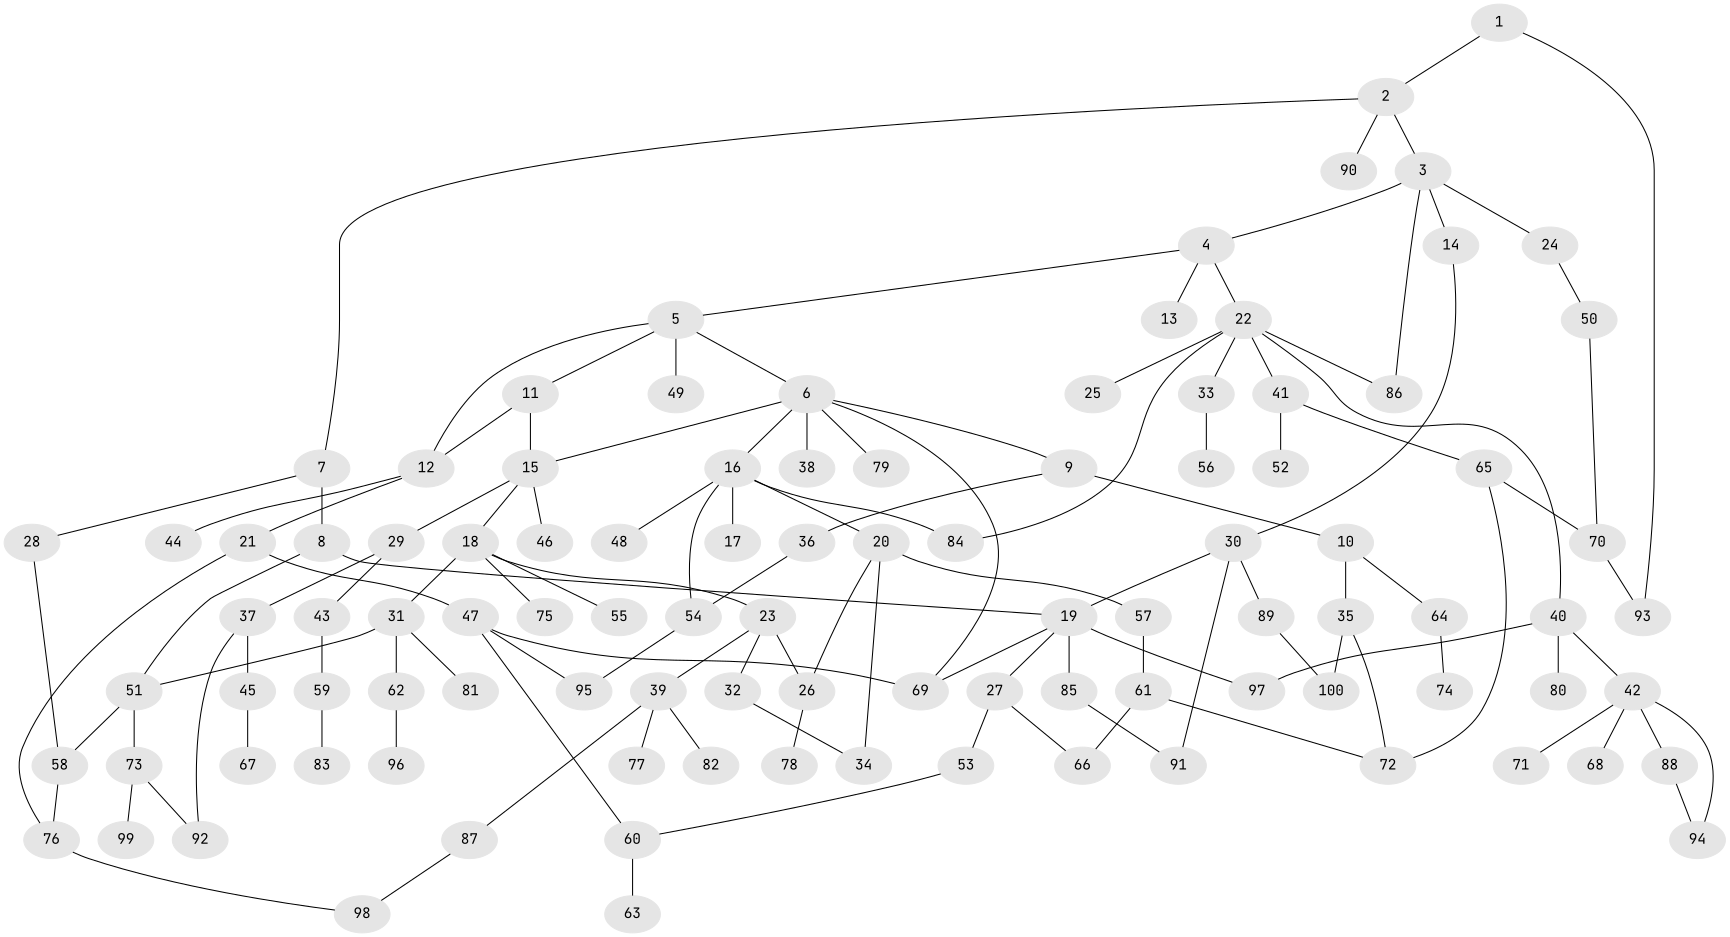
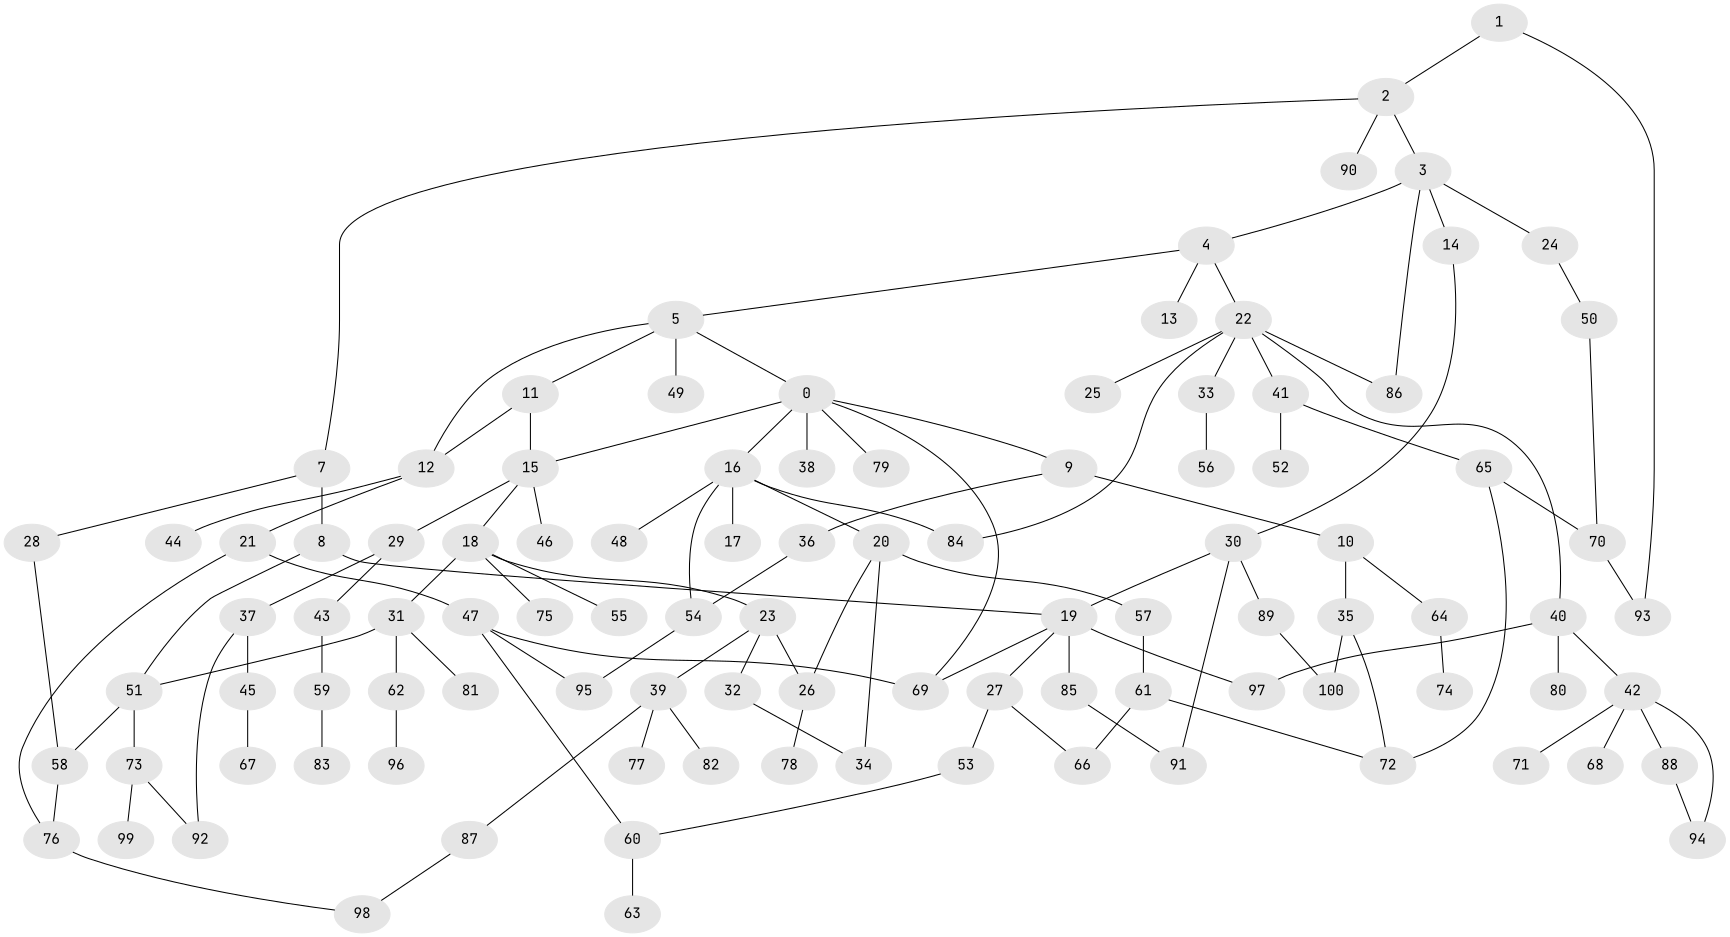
(807, 394) -> (807, 394)
